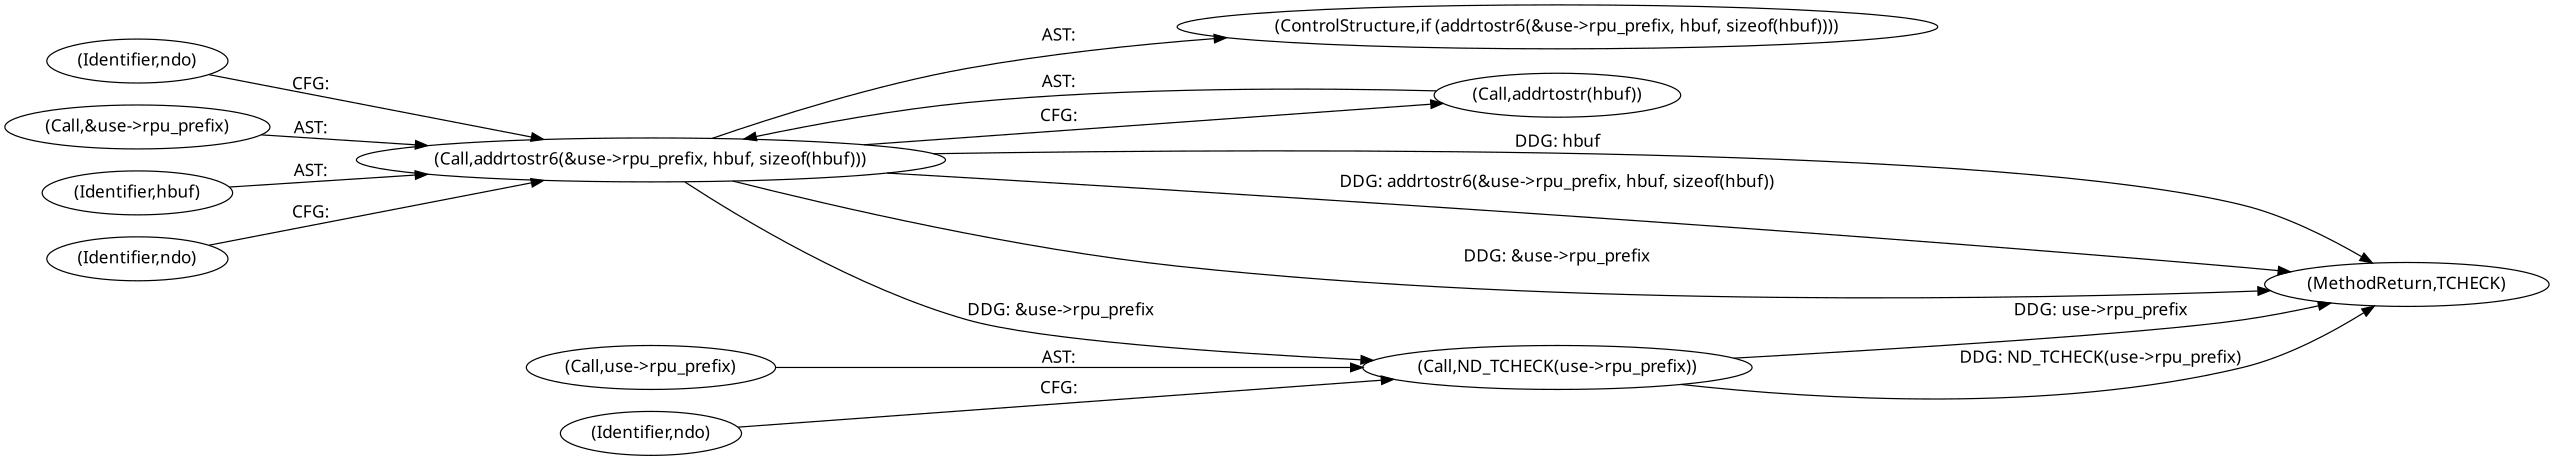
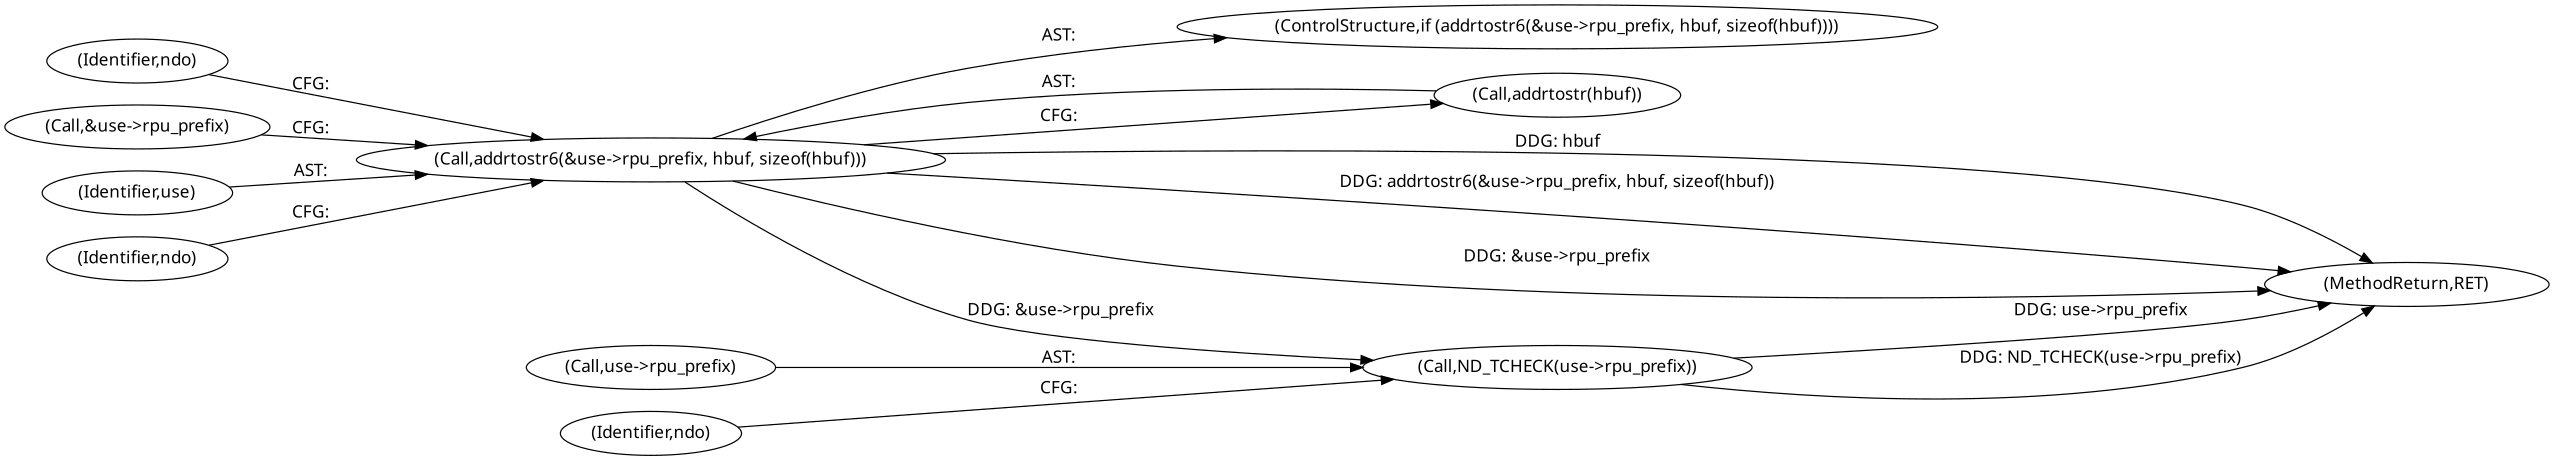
(313, 129) -> (313, 129)
(137, 193) -> (137, 193)
(2407, 284) -> (2407, 284)
